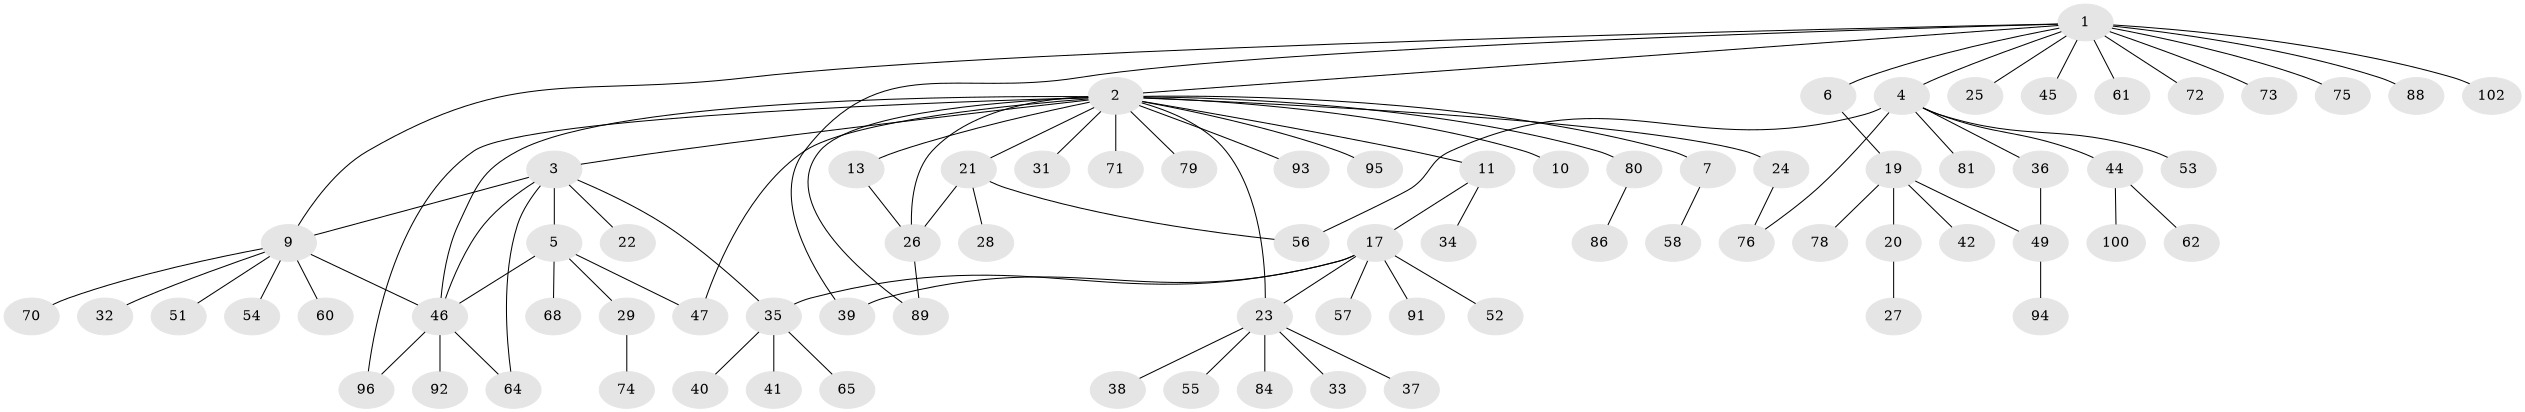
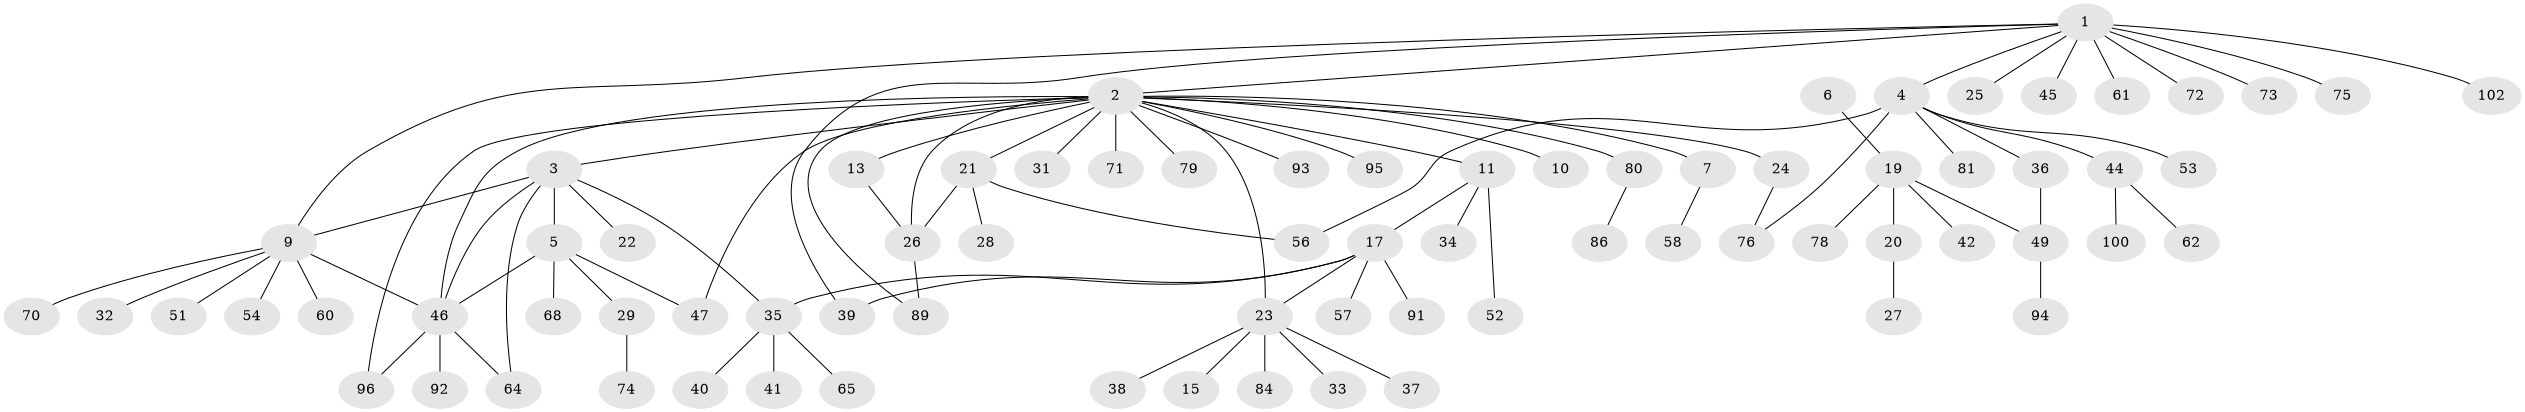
(1953, 51) -> none
(2416, 96) -> none
(1435, 280) -> (1491, 243)
(1191, 390) -> (1191, 390)
